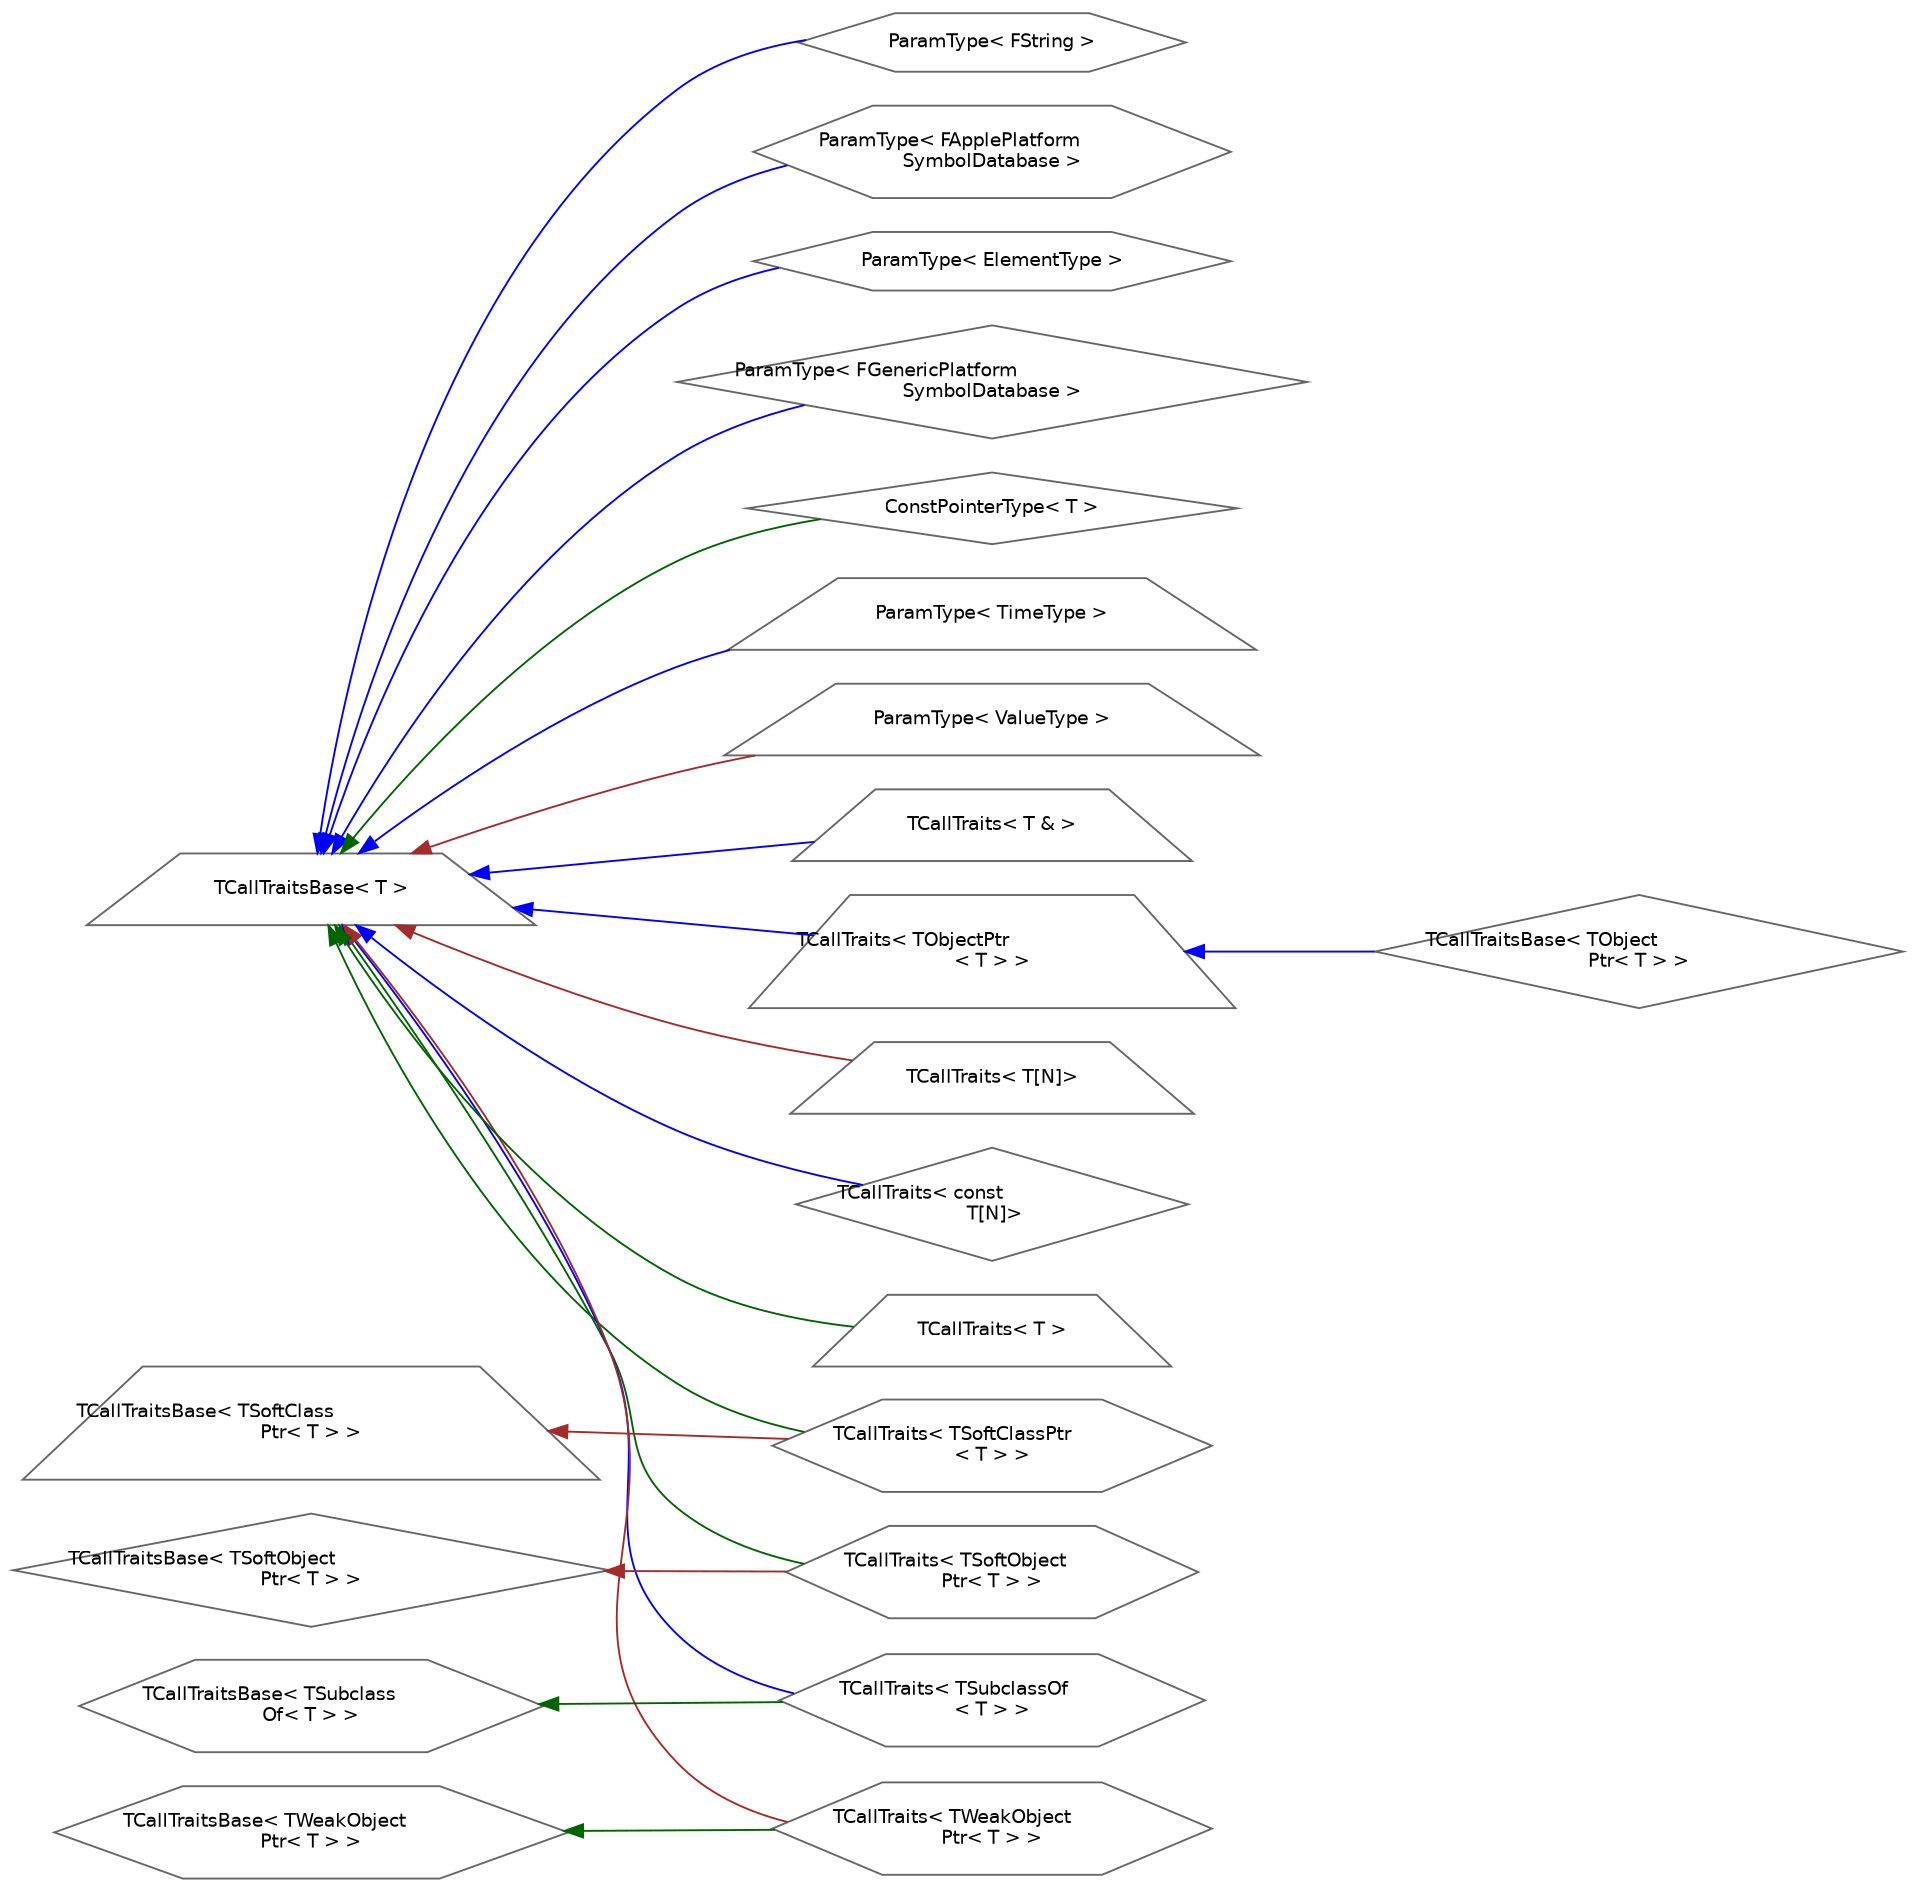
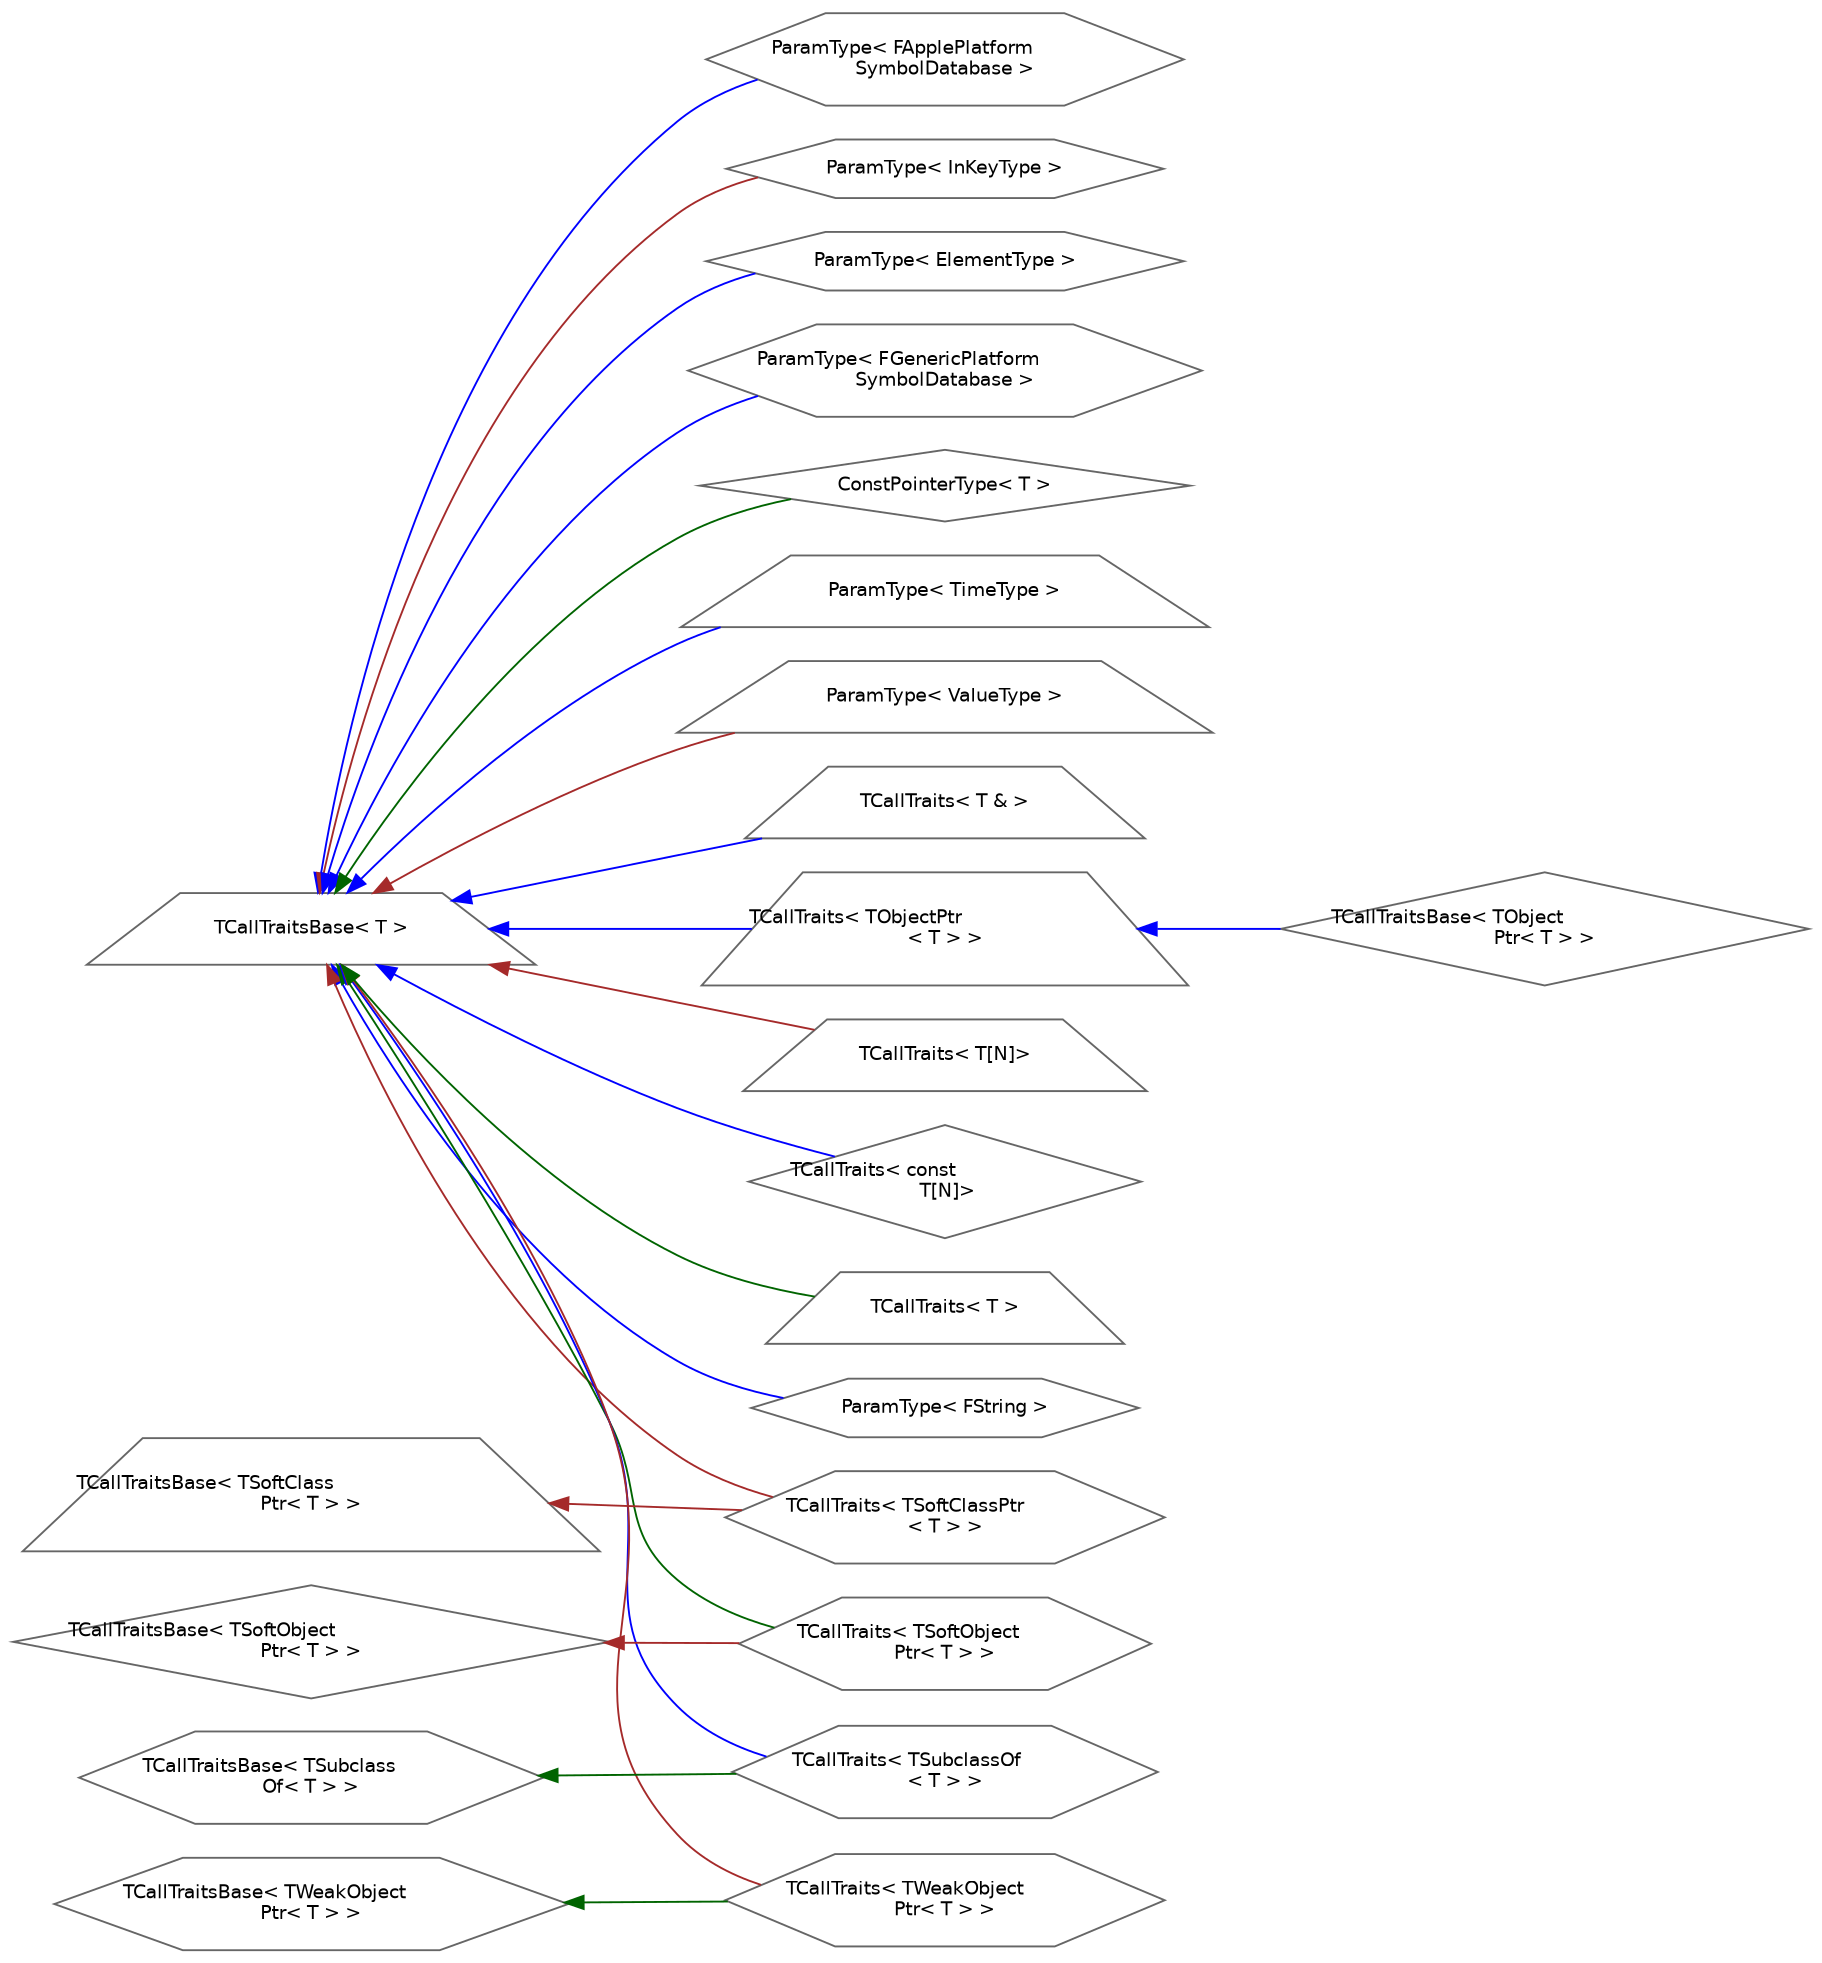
none -> (945, 169)
(992, 382) -> (945, 371)
(520, 1240) -> (505, 1285)
